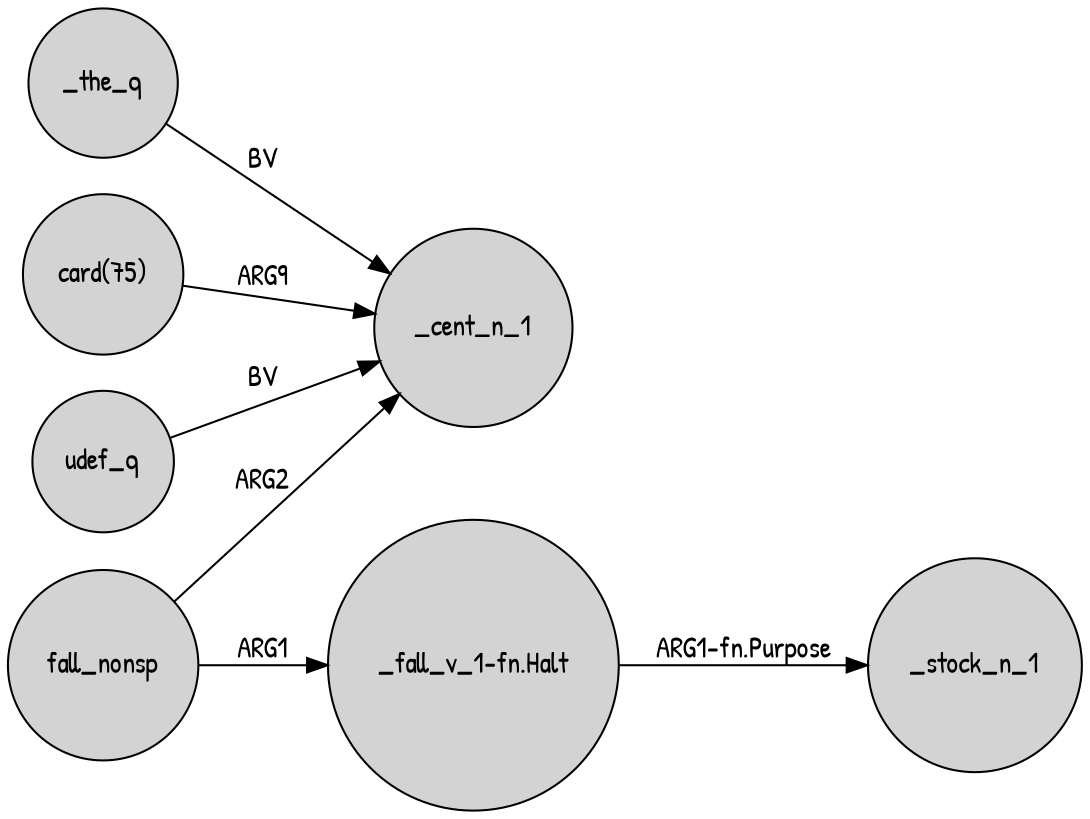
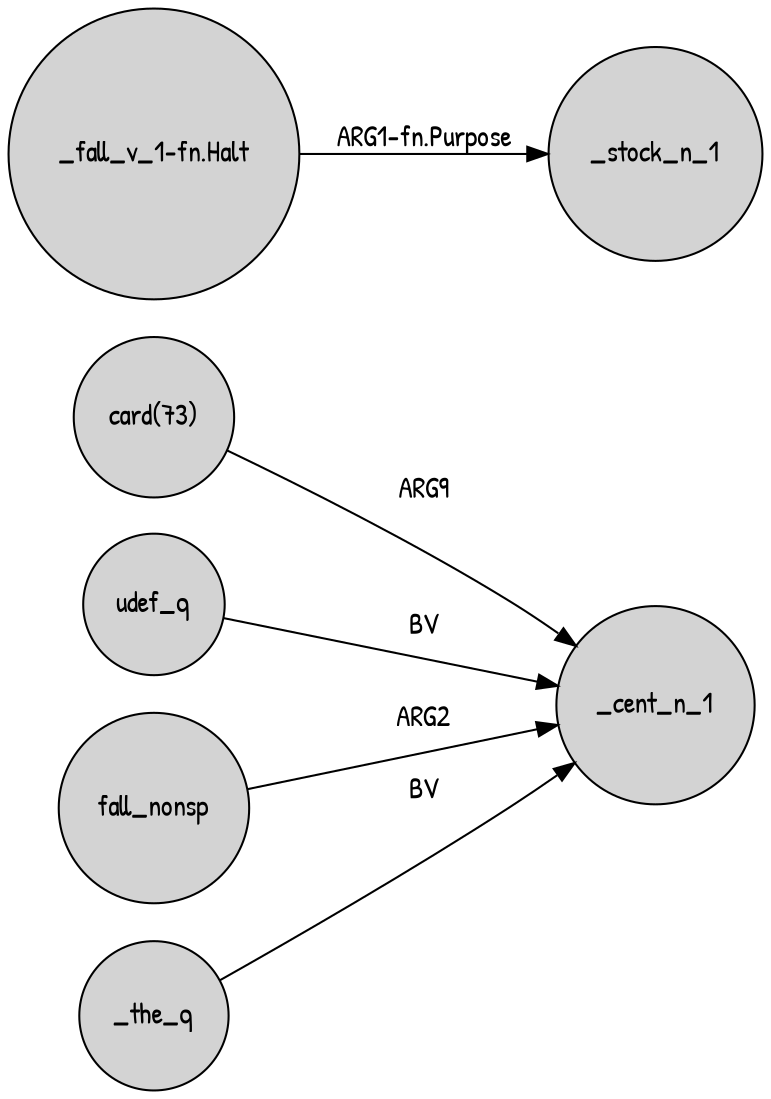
(103, 274) -> (154, 417)
(253, 665) -> none
